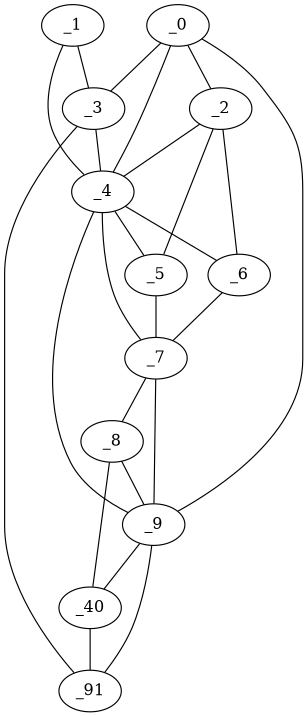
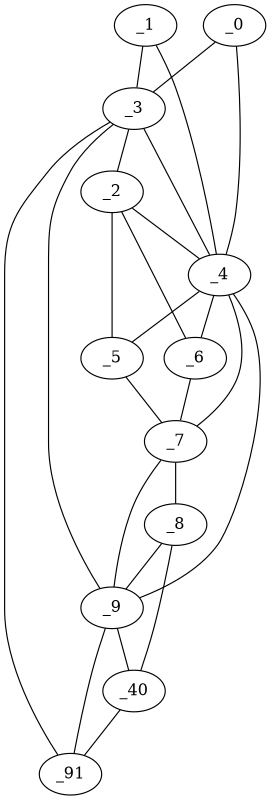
(199, 67) -> (123, 150)
(303, 282) -> (49, 351)
